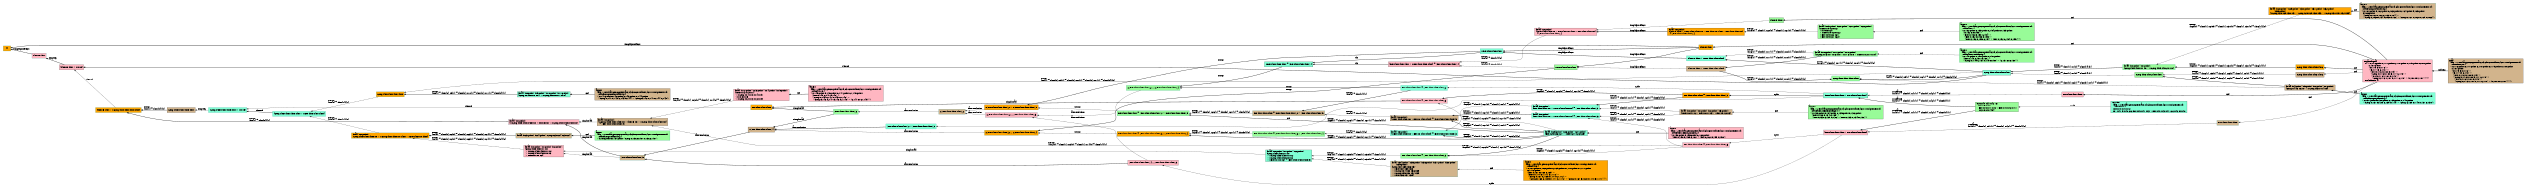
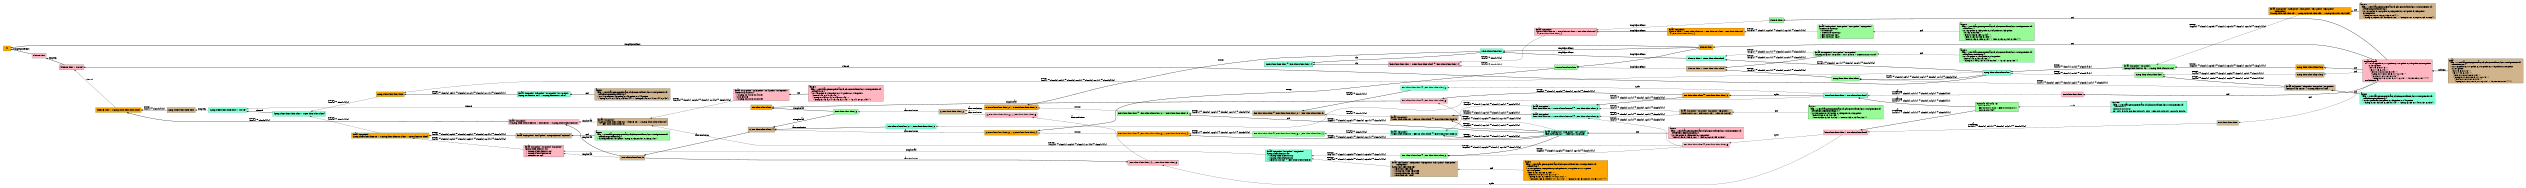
(1780, 82) -> (1779, 74)
(1153, 88) -> none
(887, 165) -> (886, 160)
